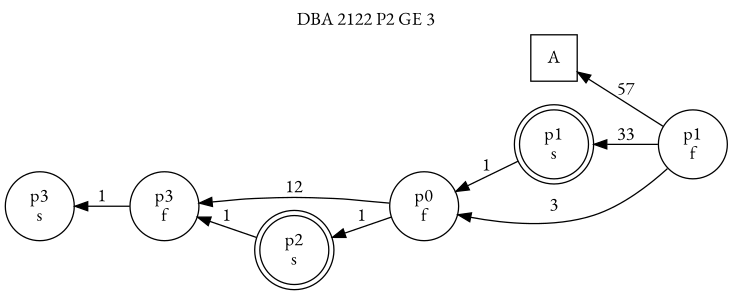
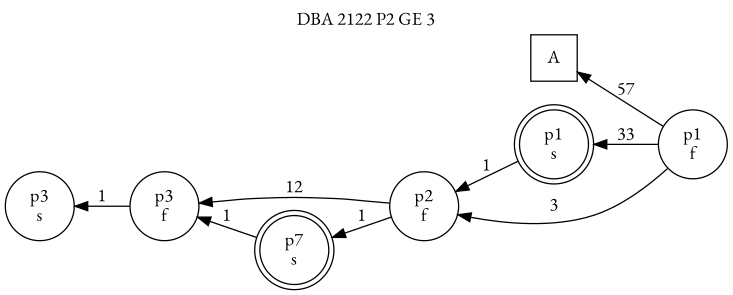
(424, 206) -> (424, 206)
(294, 250) -> (294, 250)
